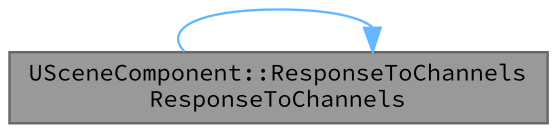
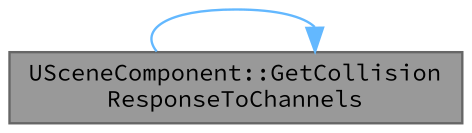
(279, 88) -> (236, 88)
